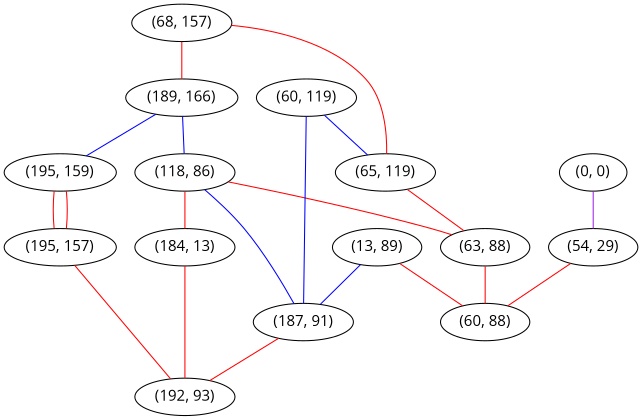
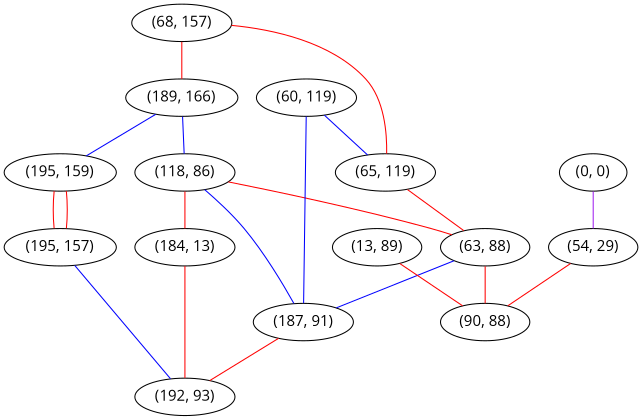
(340, 284) -> (395, 284)
(123, 322) -> (123, 322)
(485, 322) -> (485, 322)
